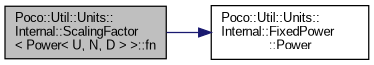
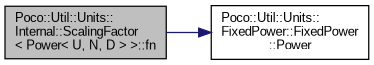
(290, 32) -> (290, 32)
